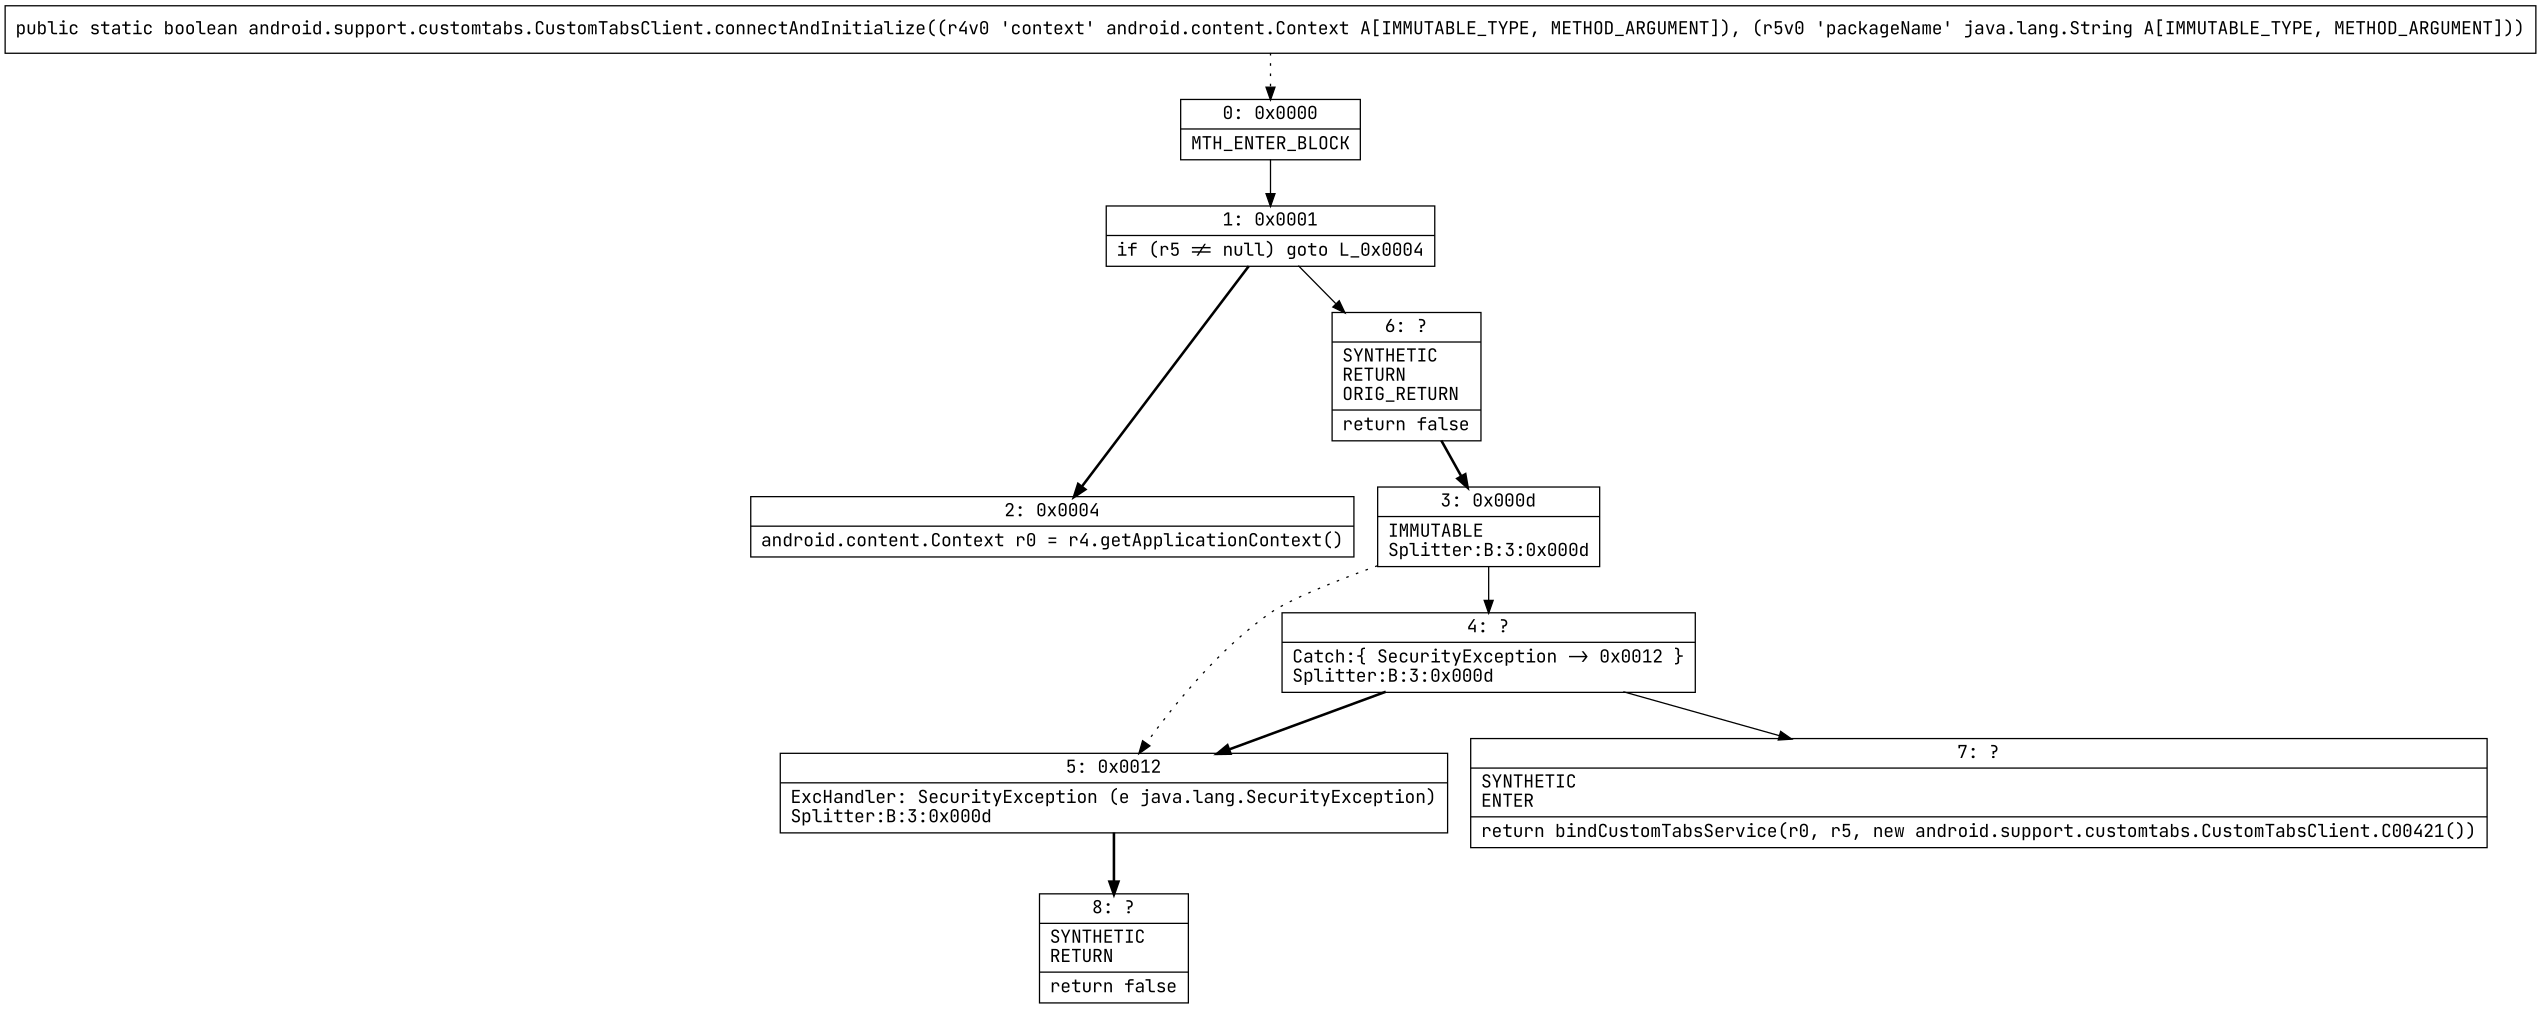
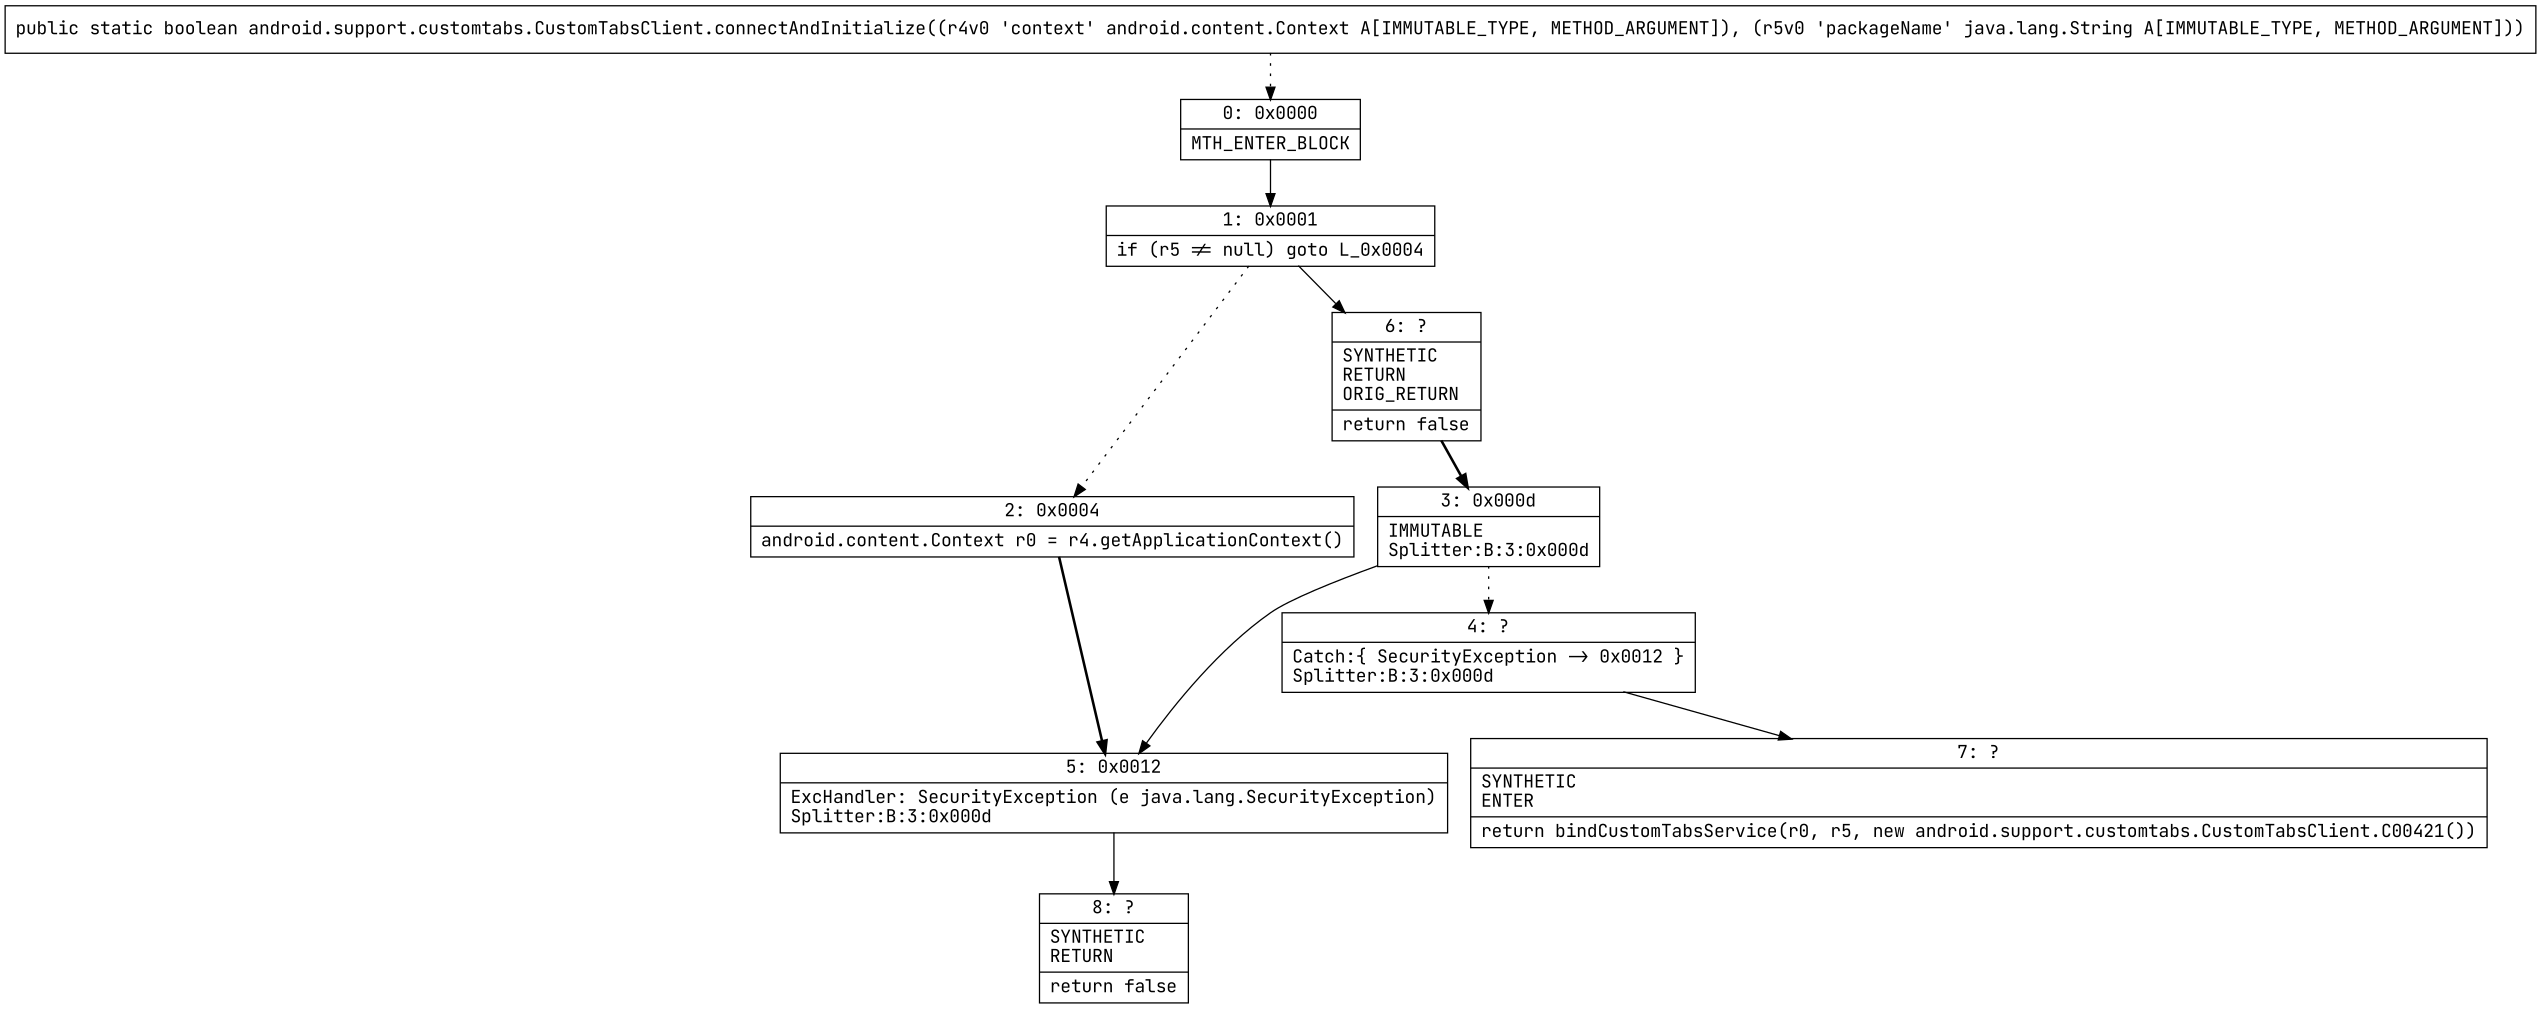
(1165, 376) -> (1165, 376)
(1489, 583) -> (1489, 583)
(1246, 632) -> (1246, 632)
(1308, 721) -> (1081, 649)
(1114, 857) -> (1114, 857)
